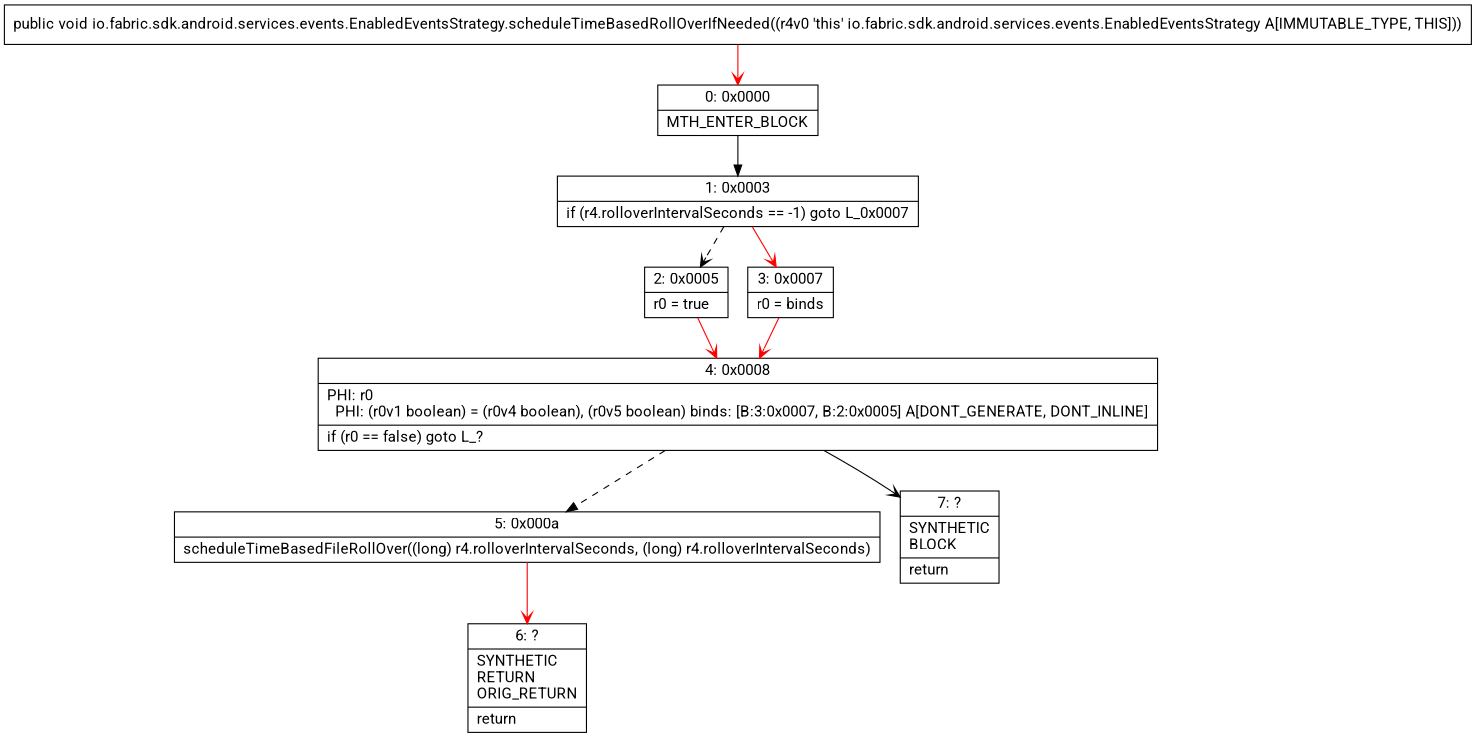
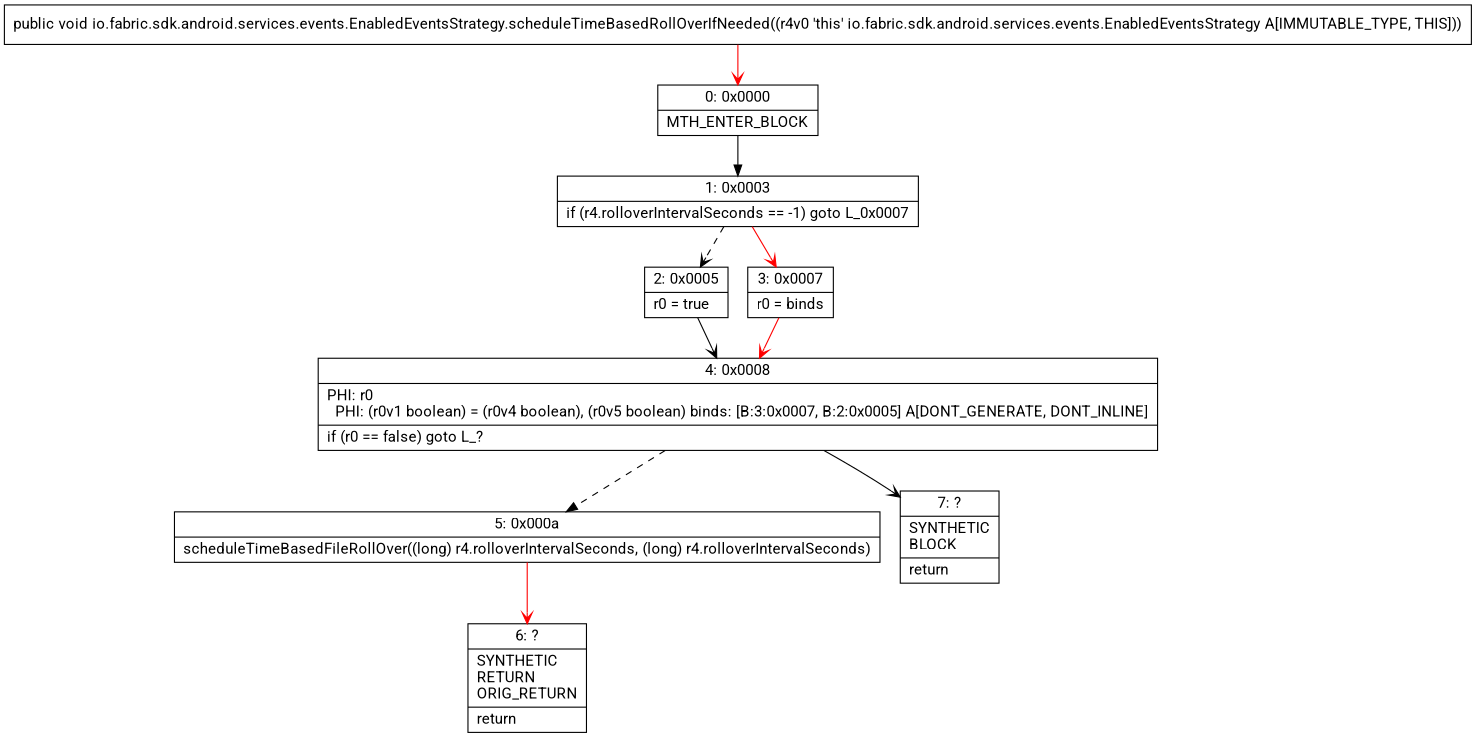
(705, 333) -> (705, 333)
